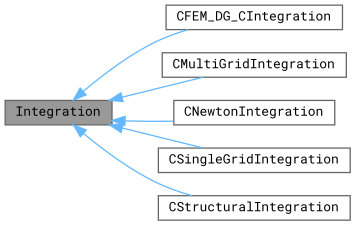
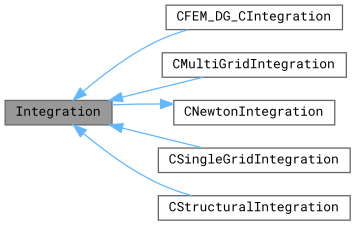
(149, 121) -> (136, 104)
